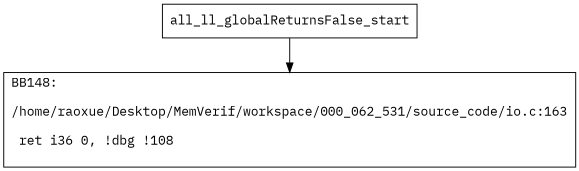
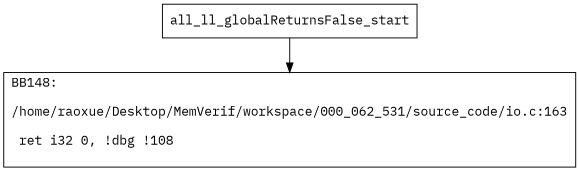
(93, 141) -> (93, 141)
